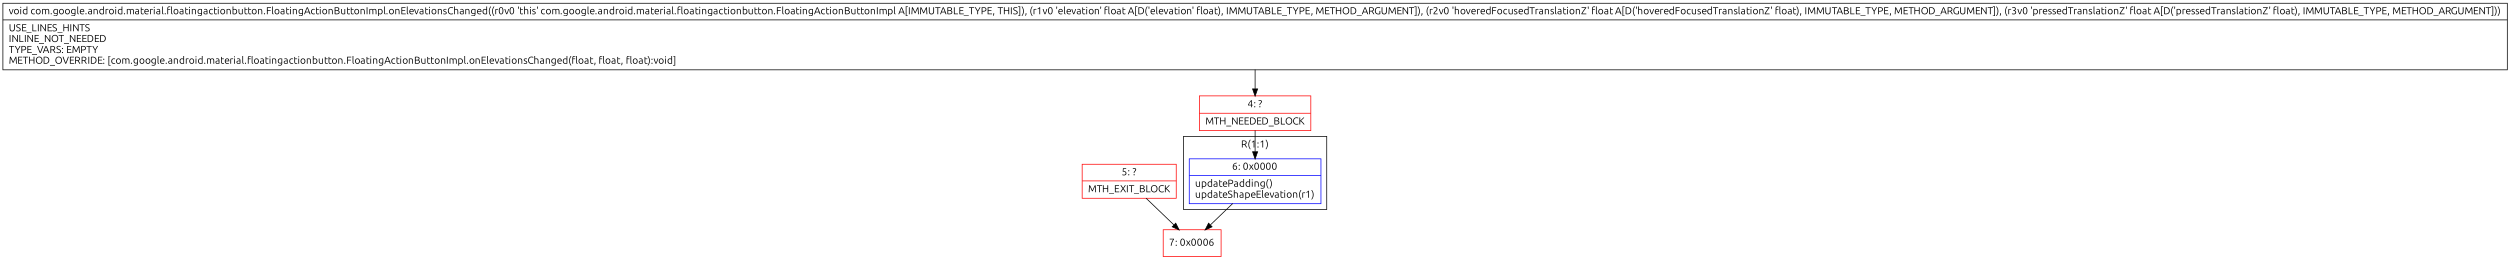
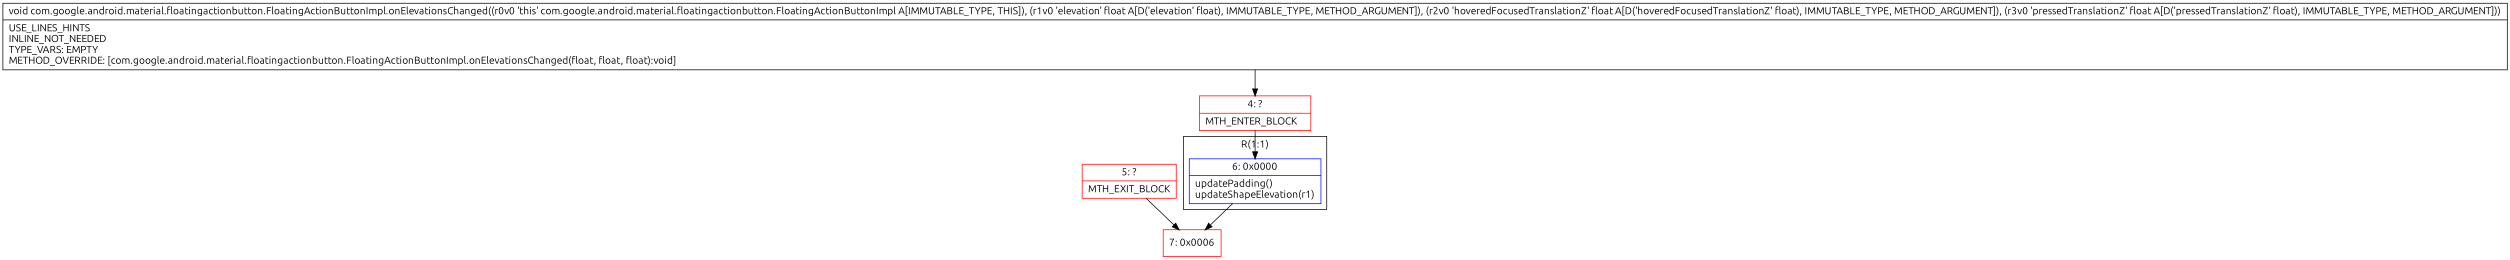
(1255, 122) -> (1251, 122)
